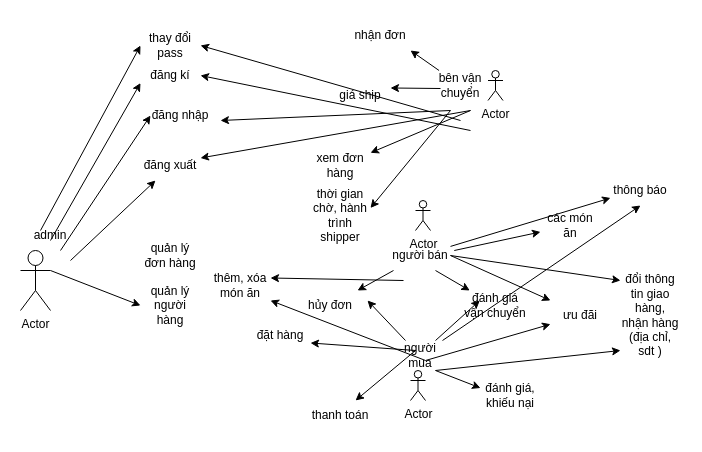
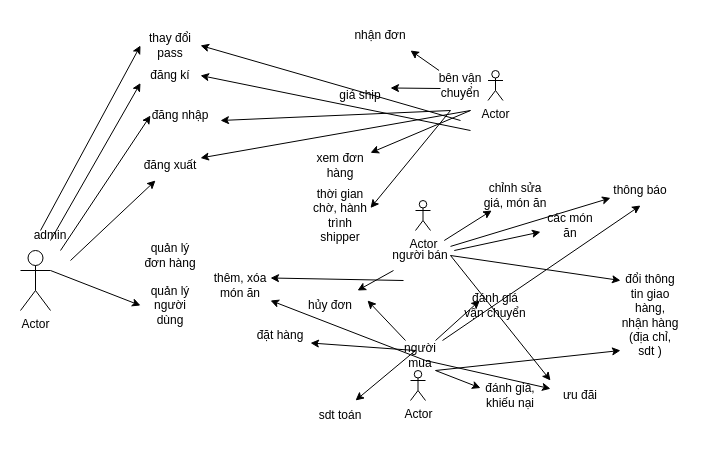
none -> (516, 196)
none -> (465, 227)
(449, 279) -> none
(171, 306) -> (171, 306)
(581, 316) -> (581, 396)
(341, 416) -> (341, 416)
